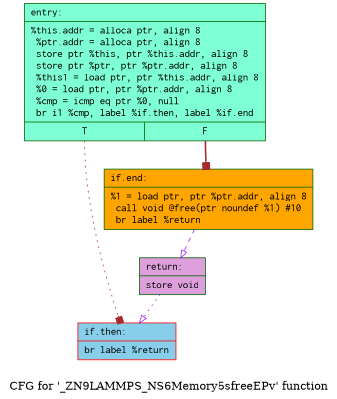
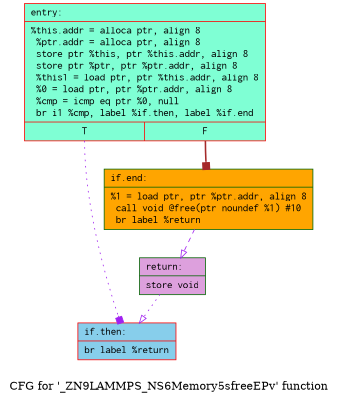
(145, 72) -> (145, 72)
(95, 229) -> (95, 229)
